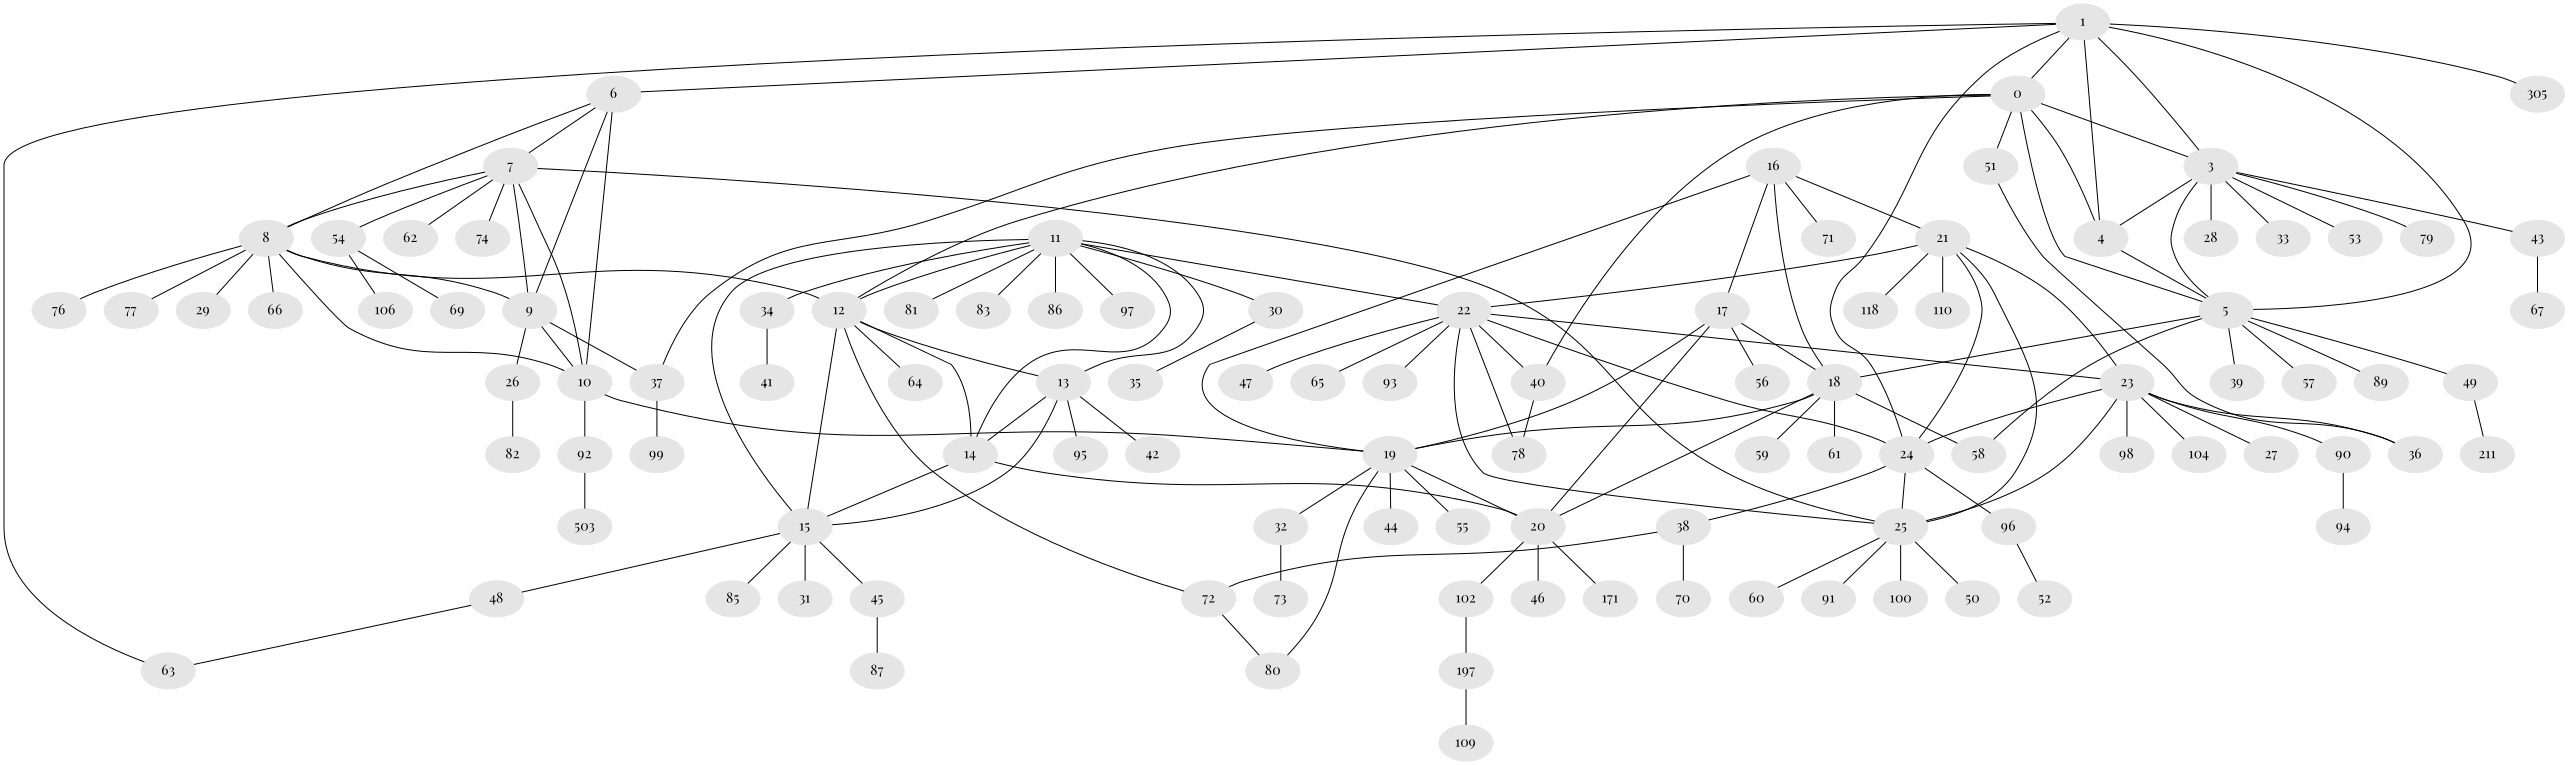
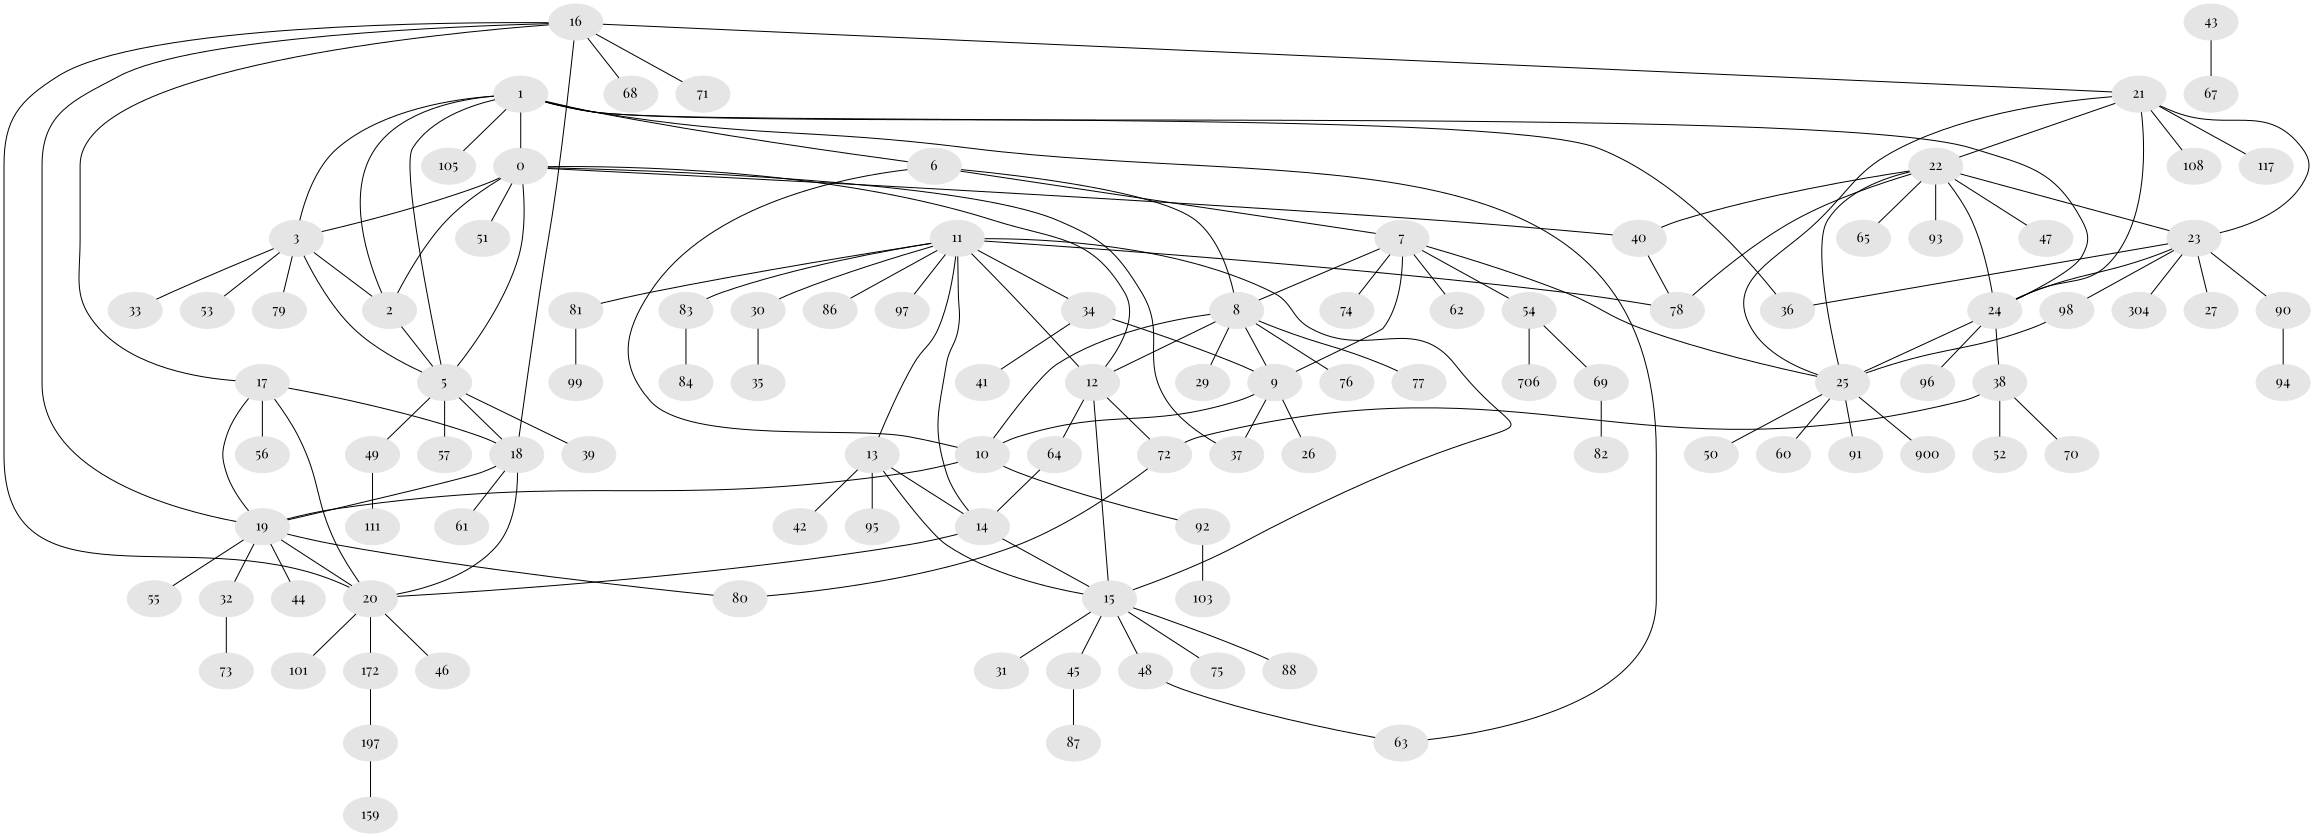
none -> (631, 94)
(2538, 94) -> (449, 166)
(2375, 201) -> none
(572, 202) -> (1187, 345)
none -> (4, 211)
(2101, 238) -> (390, 310)
(2211, 238) -> none
(557, 267) -> none
(1260, 274) -> (1318, 267)
(275, 310) -> none
(386, 310) -> (1529, 383)
(1871, 310) -> (2194, 166)
(1943, 310) -> (2266, 166)
(948, 352) -> none
(940, 359) -> (1019, 491)
(2165, 367) -> (1413, 128)
none -> (686, 383)
(2381, 383) -> none
(513, 419) -> (1601, 414)
(657, 419) -> (576, 347)
(1762, 455) -> none
(1979, 455) -> none
(2199, 455) -> (2139, 310)
(2487, 455) -> (373, 527)
(2035, 481) -> (1947, 351)
(585, 527) -> (1203, 599)
(2027, 563) -> (2000, 419)
(733, 599) -> (1290, 671)
(1466, 599) -> (371, 671)
(1610, 599) -> (298, 671)
(1901, 599) -> (1928, 455)
none -> (1218, 671)
(1466, 743) -> (371, 815)
